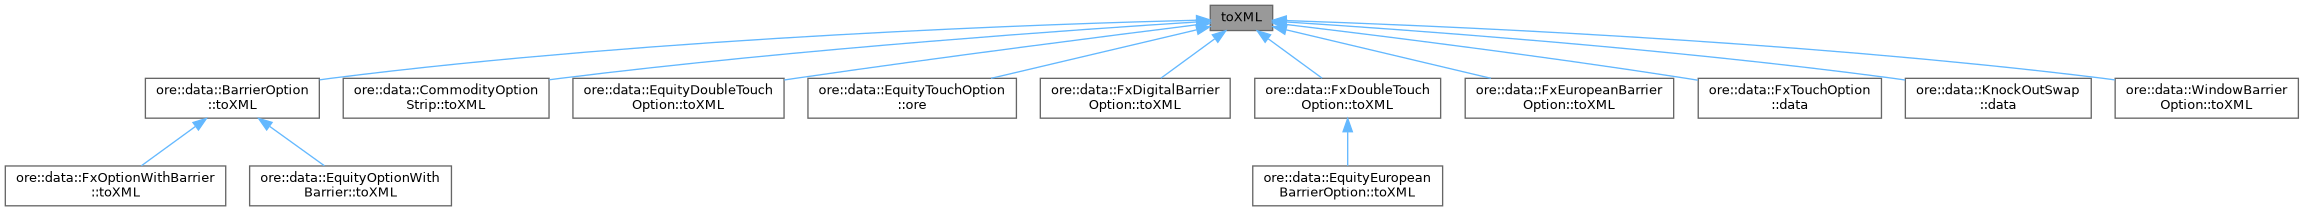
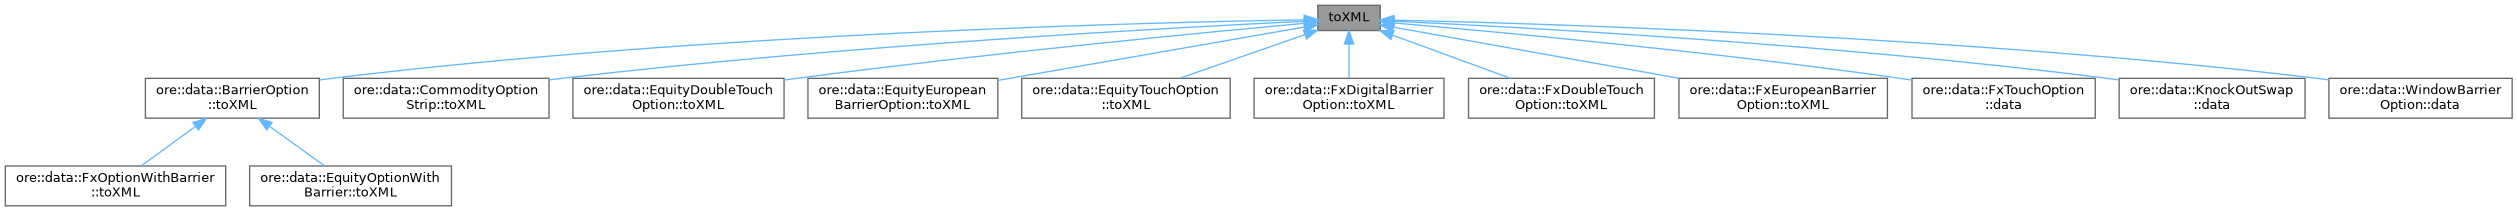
(912, 98) -> (1126, 98)
(2207, 98) -> (2421, 98)
(1348, 149) -> (1151, 54)
